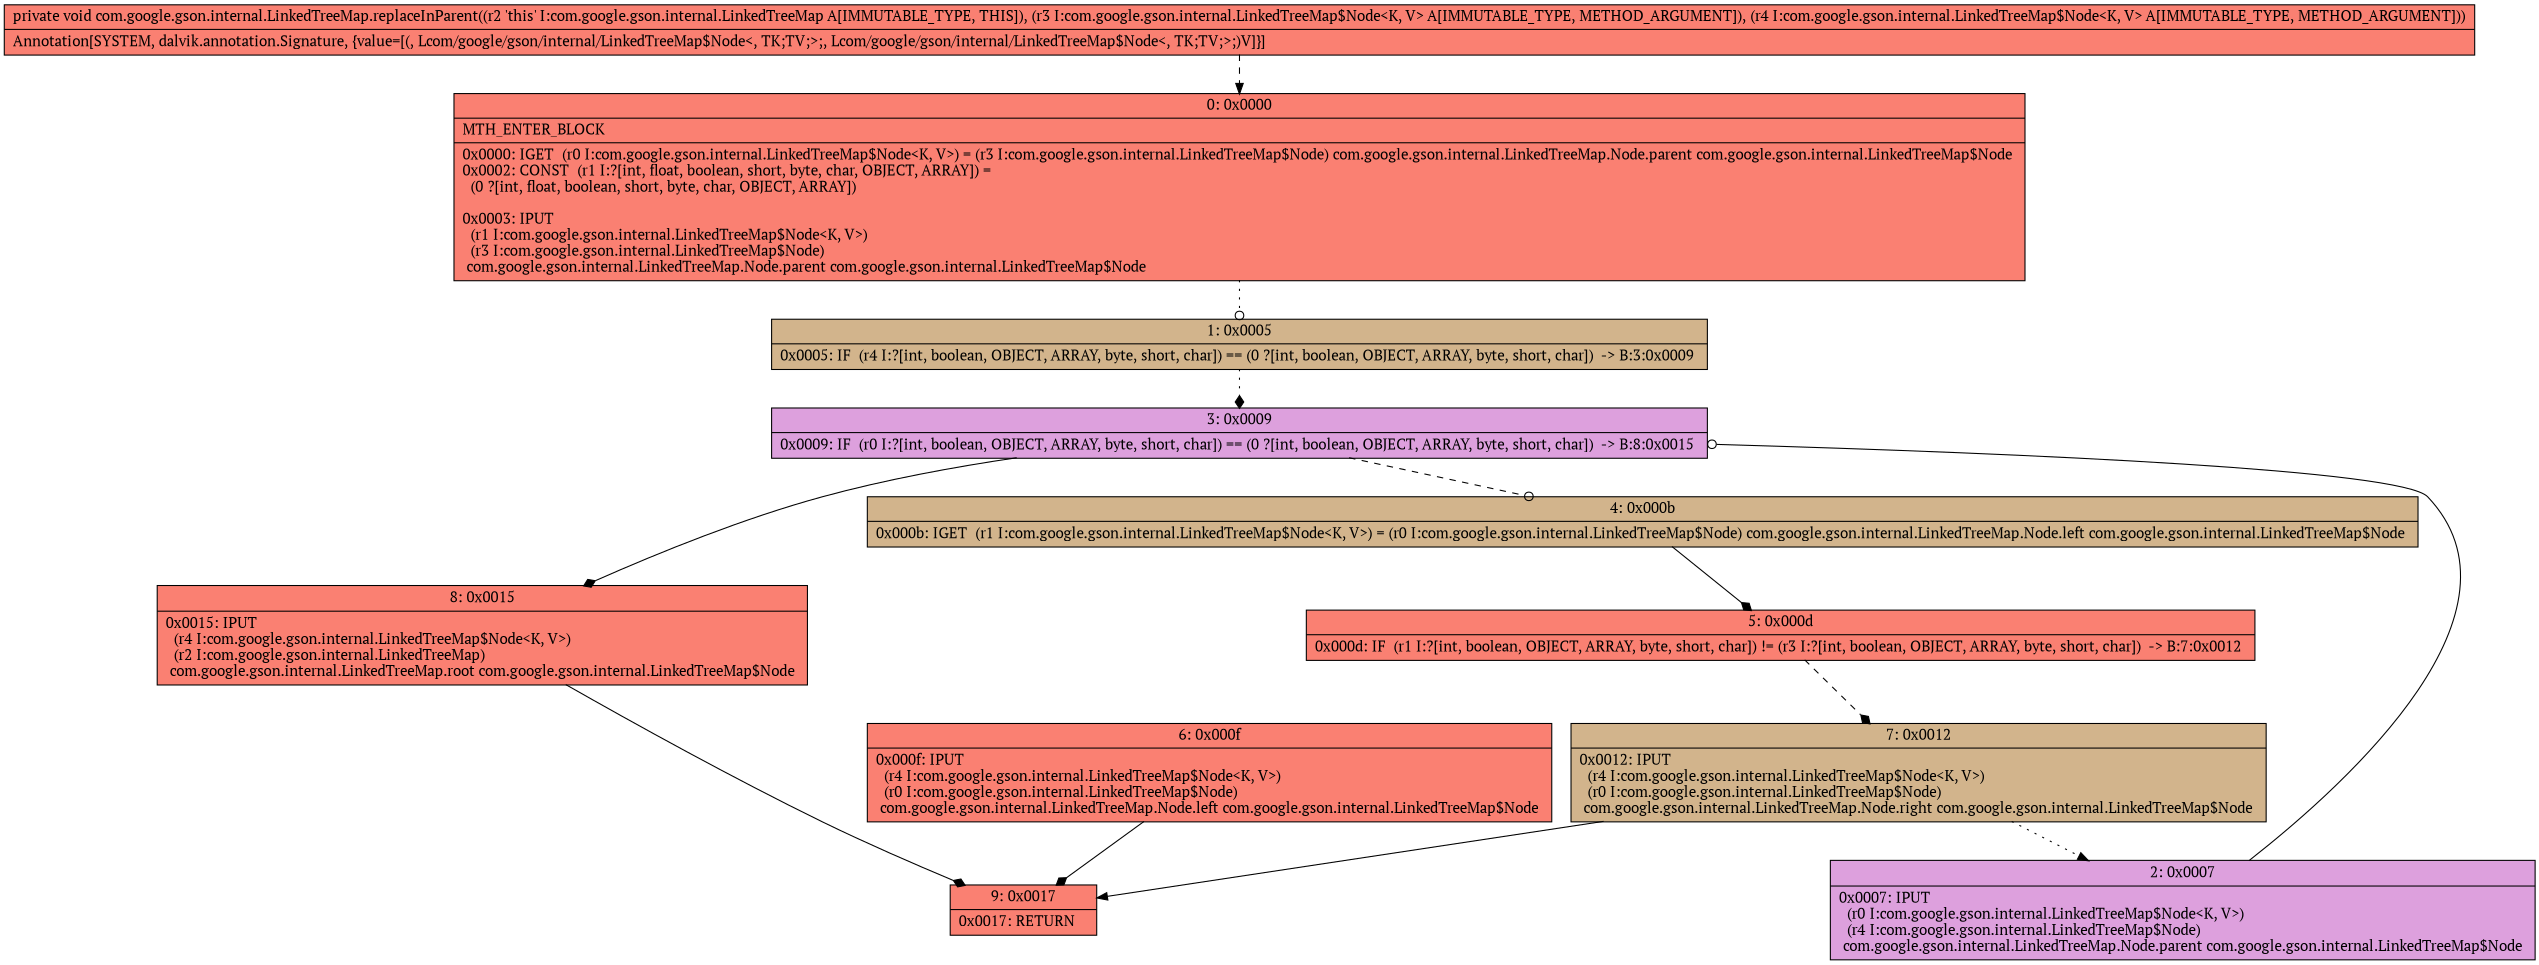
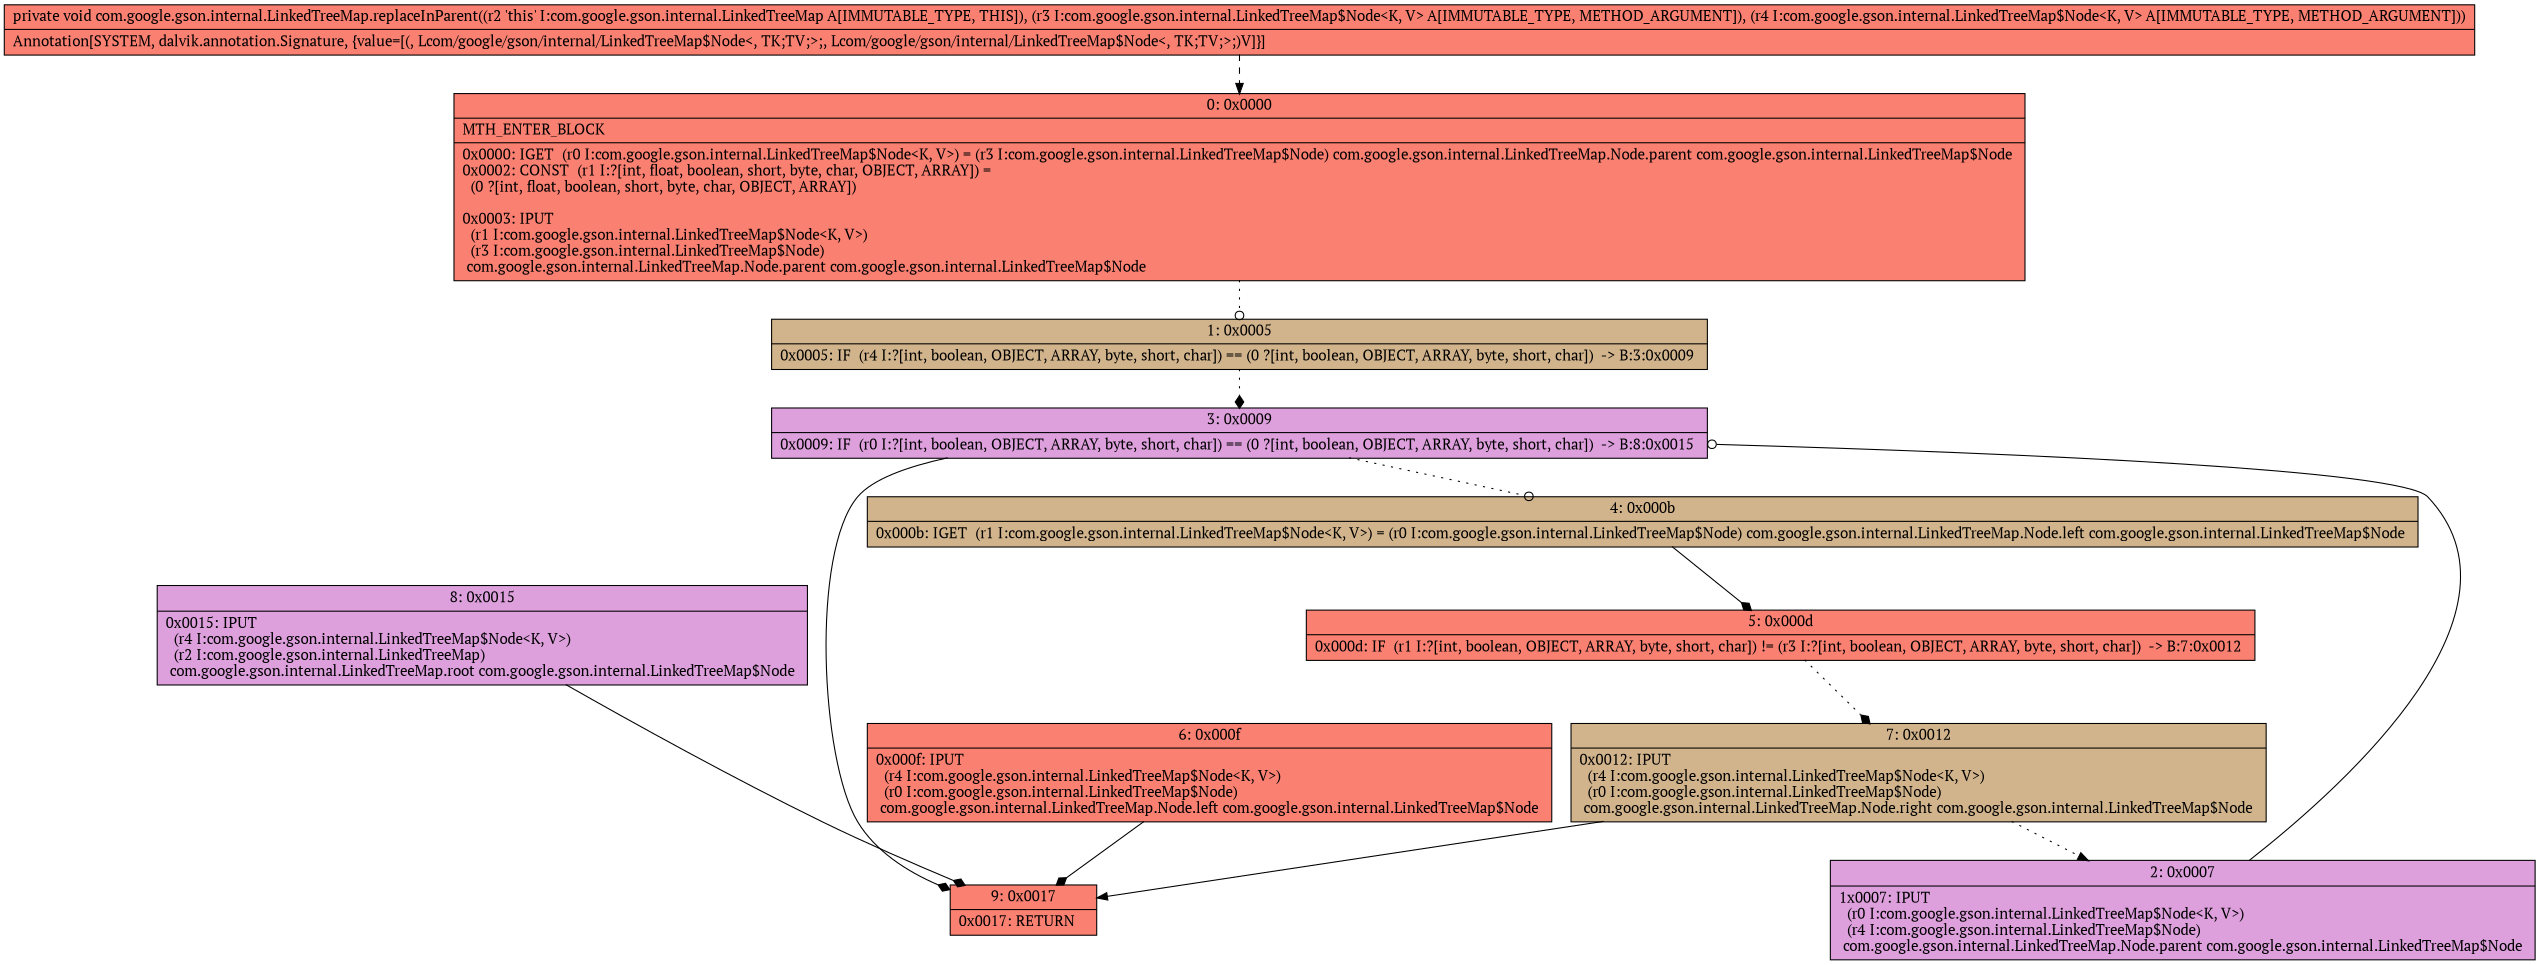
(1437, 477) -> (1437, 477)
(801, 503) -> (826, 661)
(482, 635) -> (482, 635)
(1833, 687) -> (1833, 687)
(1889, 898) -> (1889, 898)
